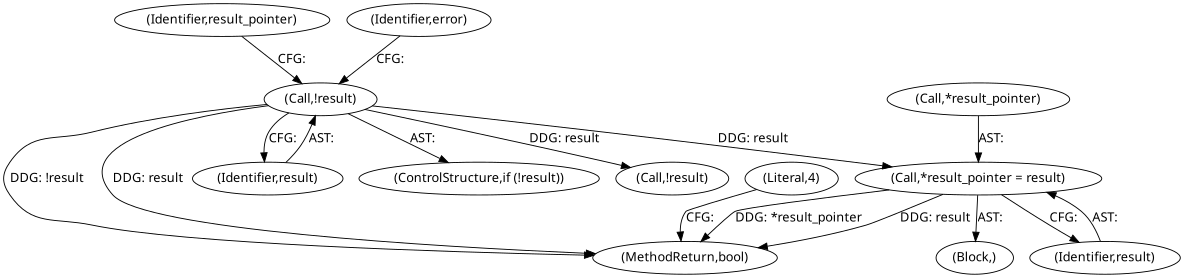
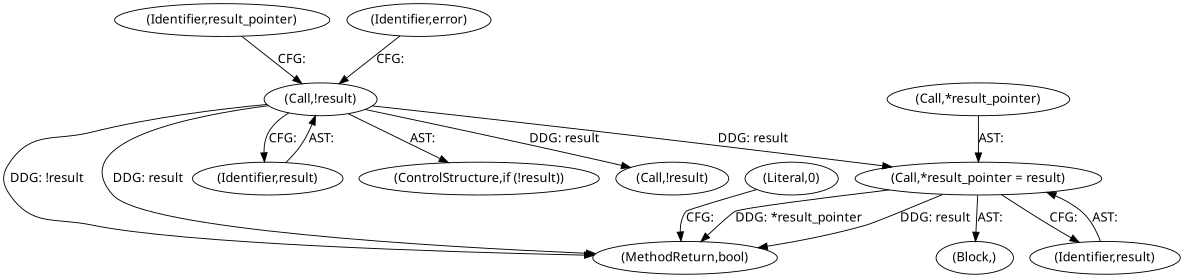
(792, 179) -> (792, 179)
